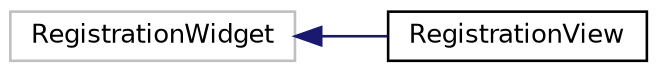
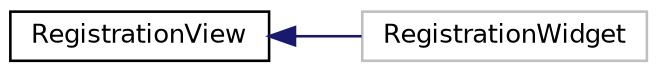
(354, 36) -> (329, 36)
